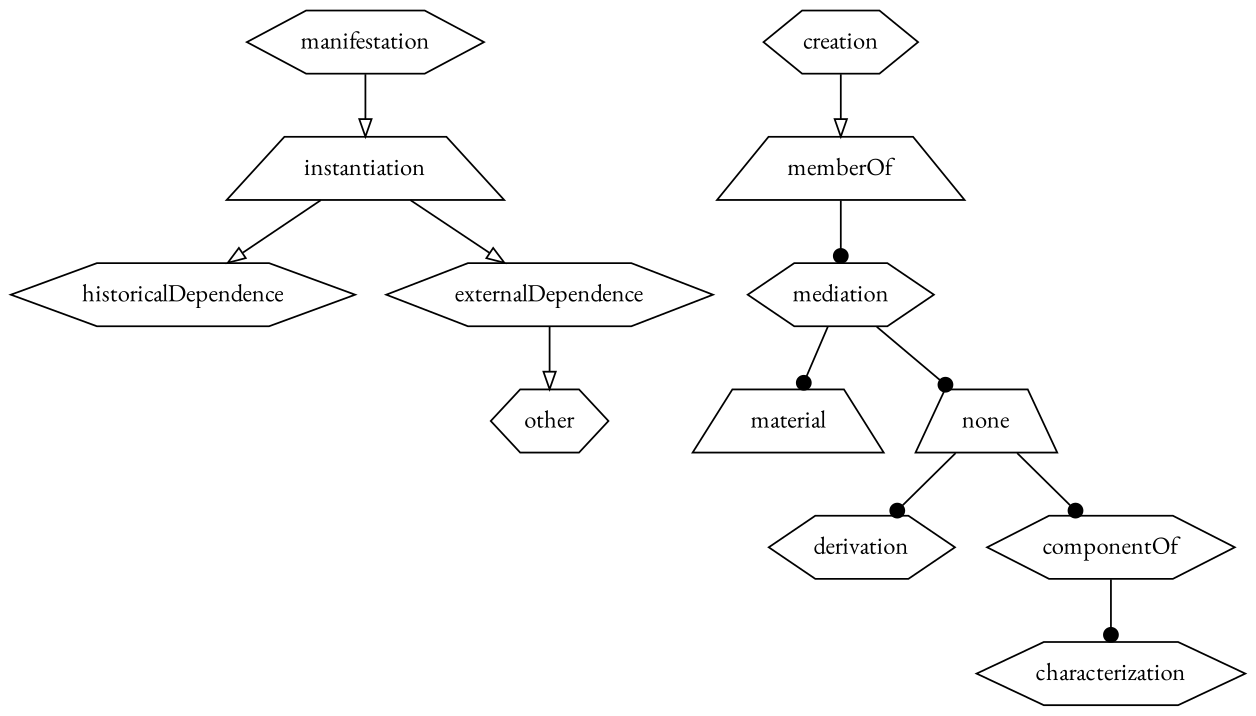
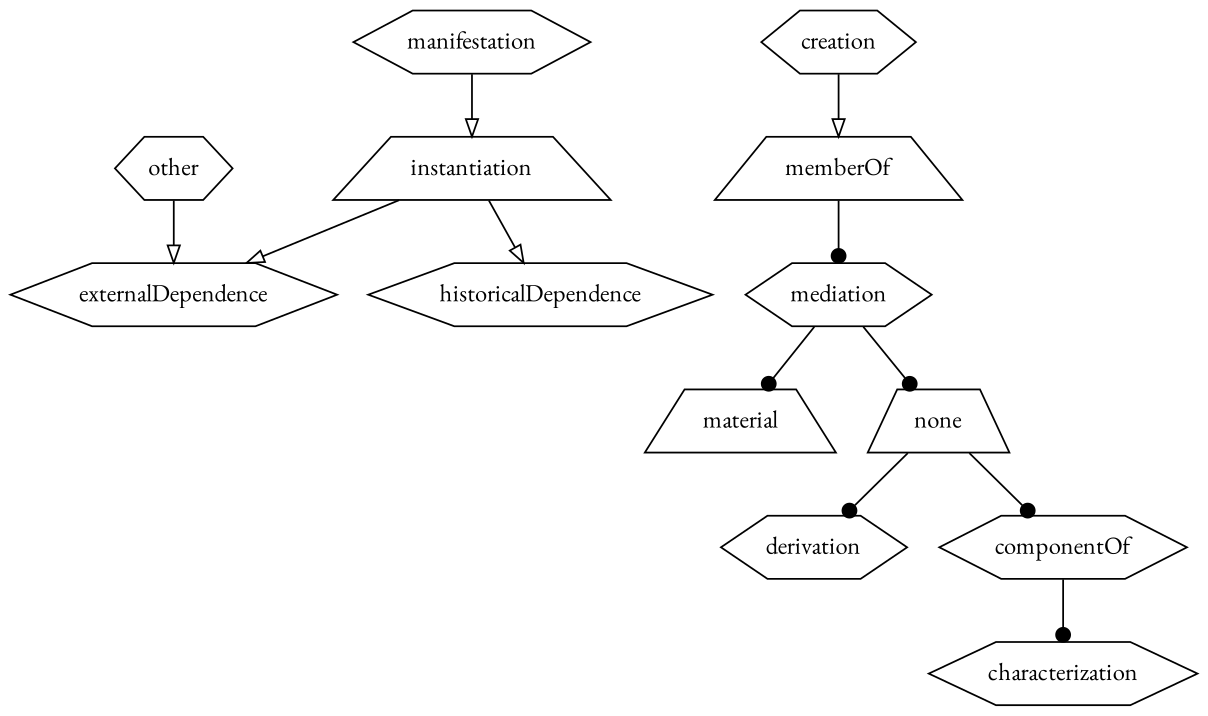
(550, 349) -> (174, 223)
